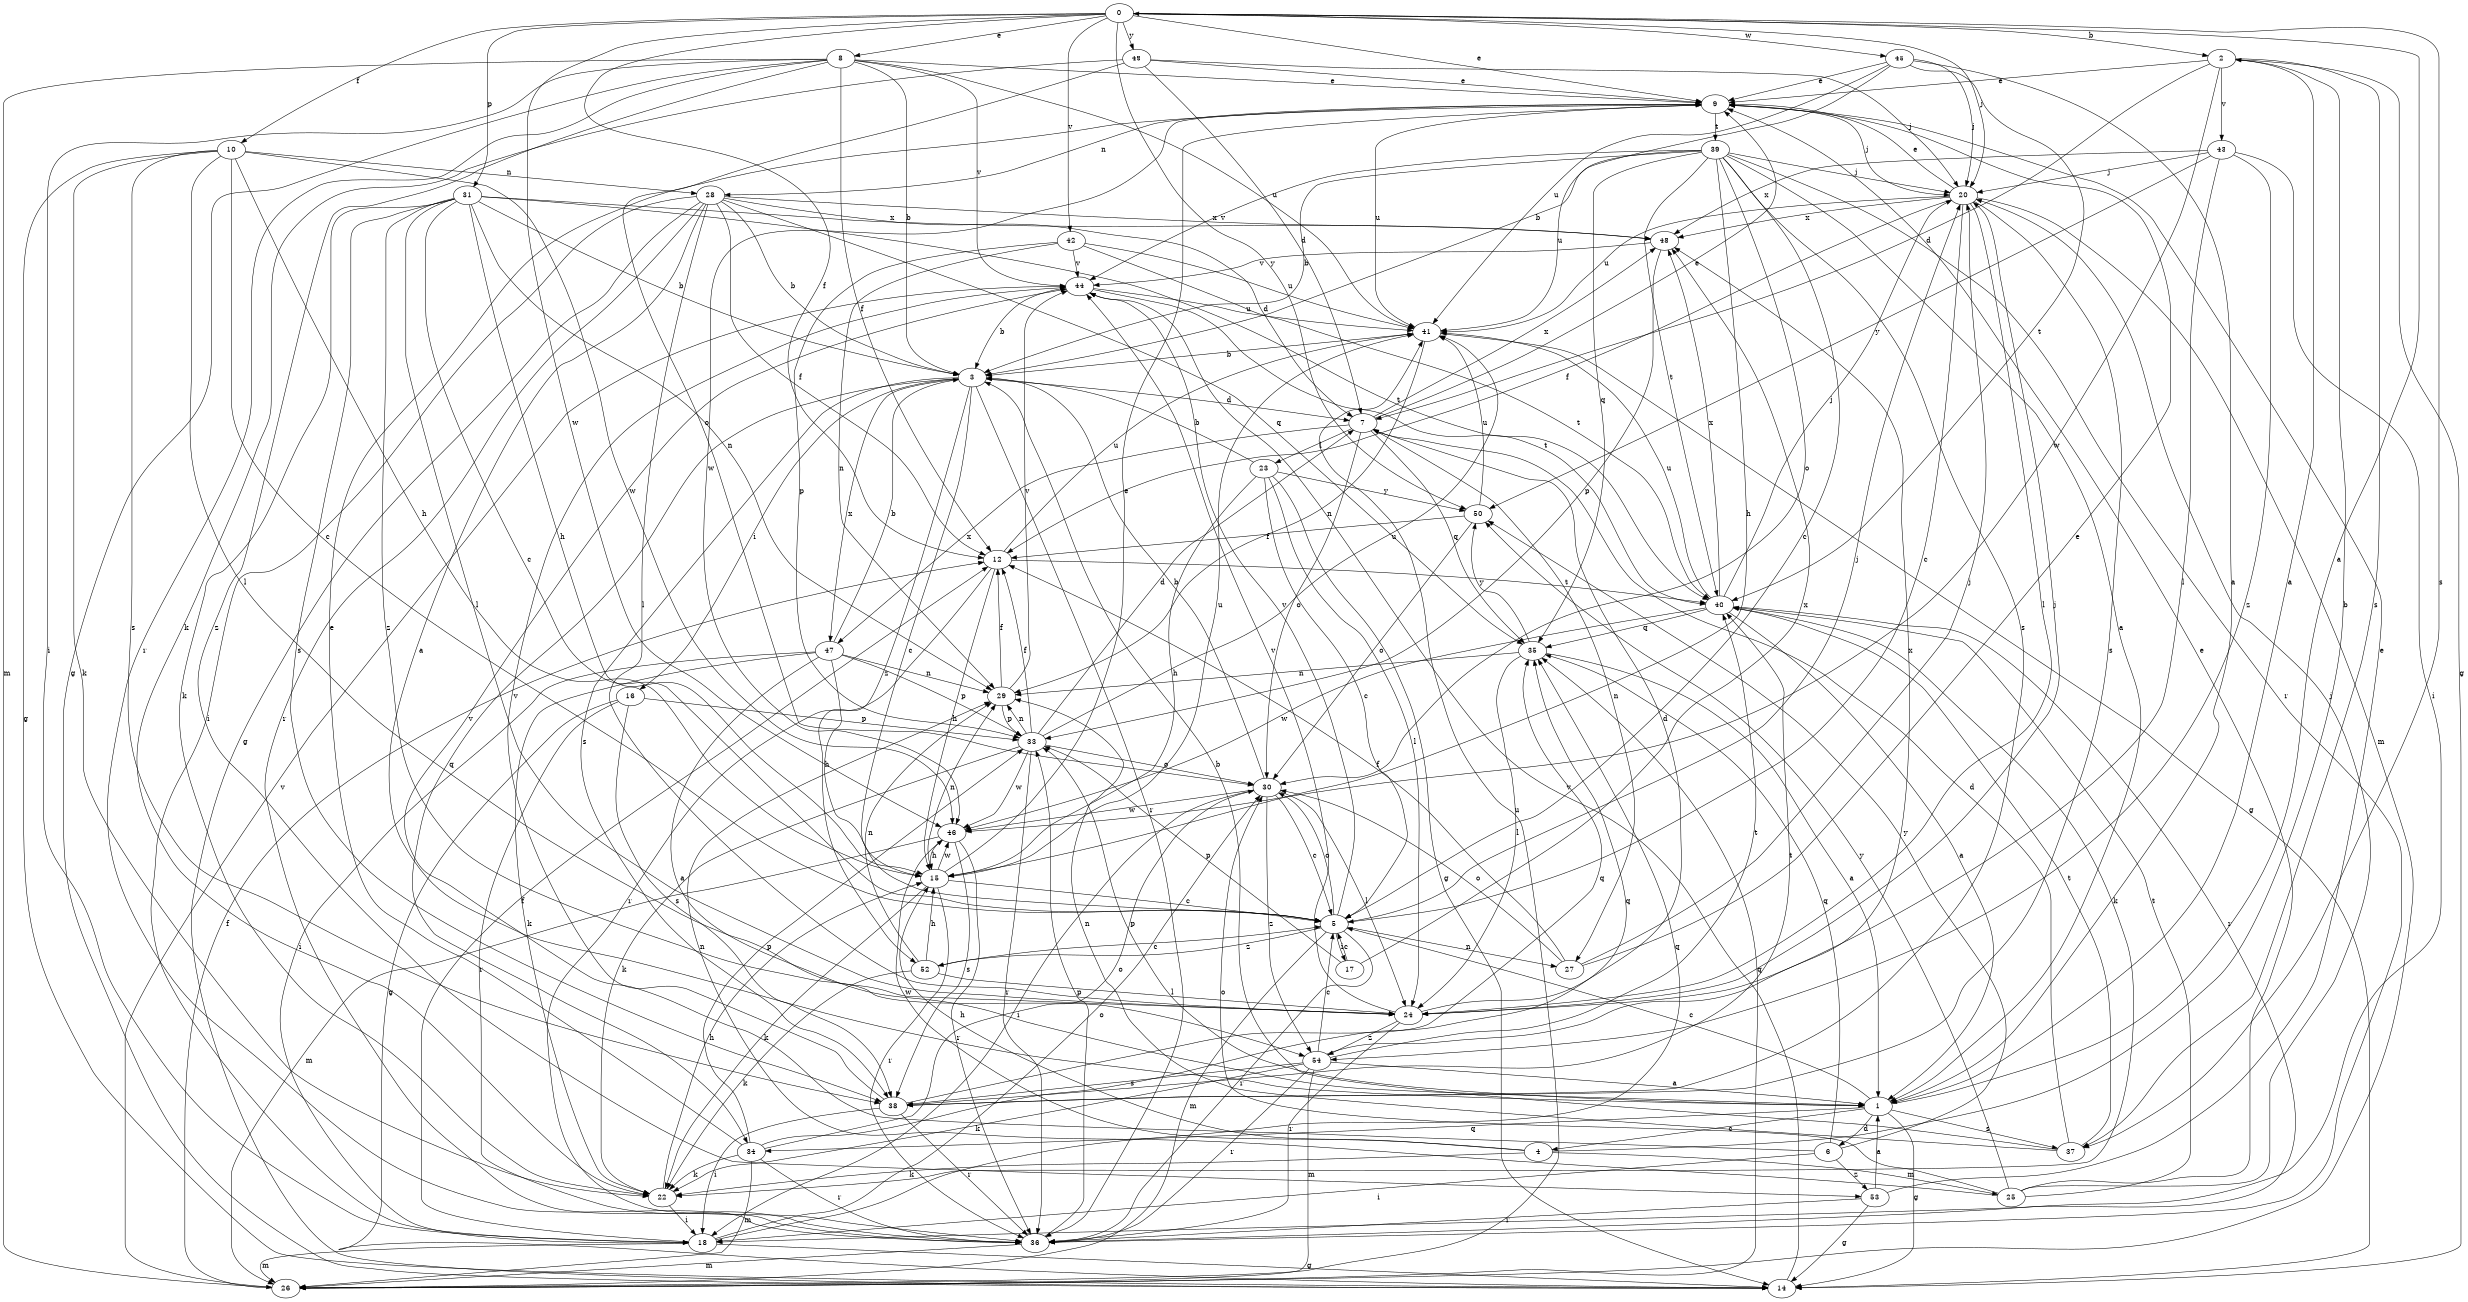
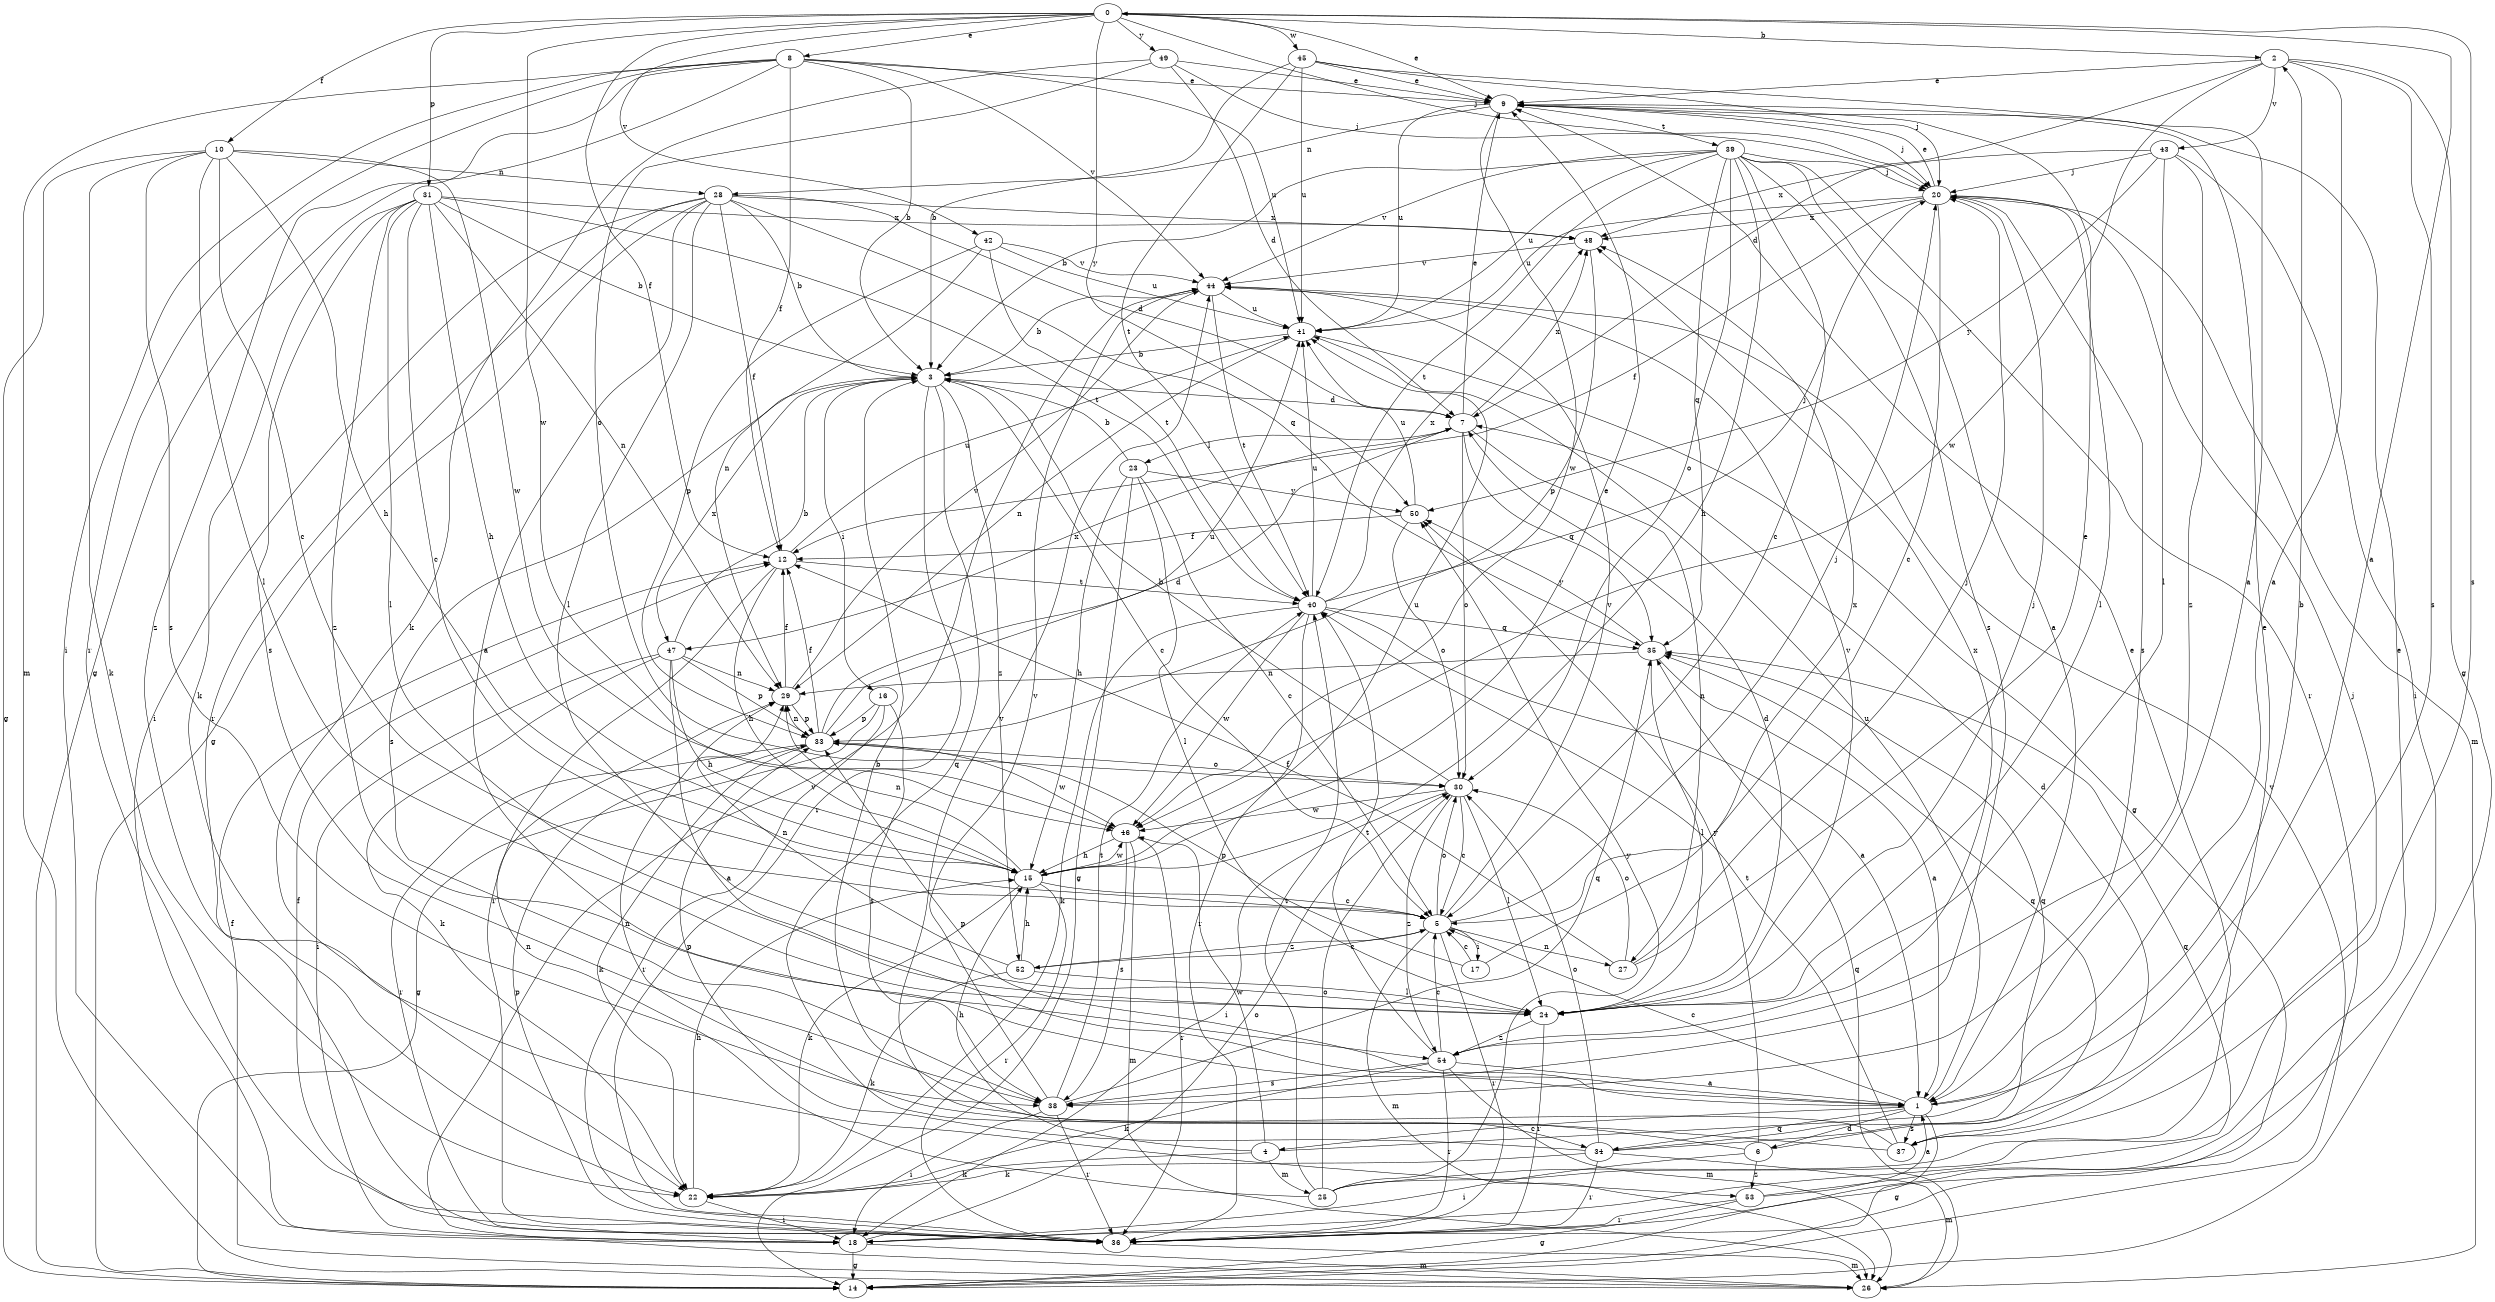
(1412, 1252) -> (1777, 627)
